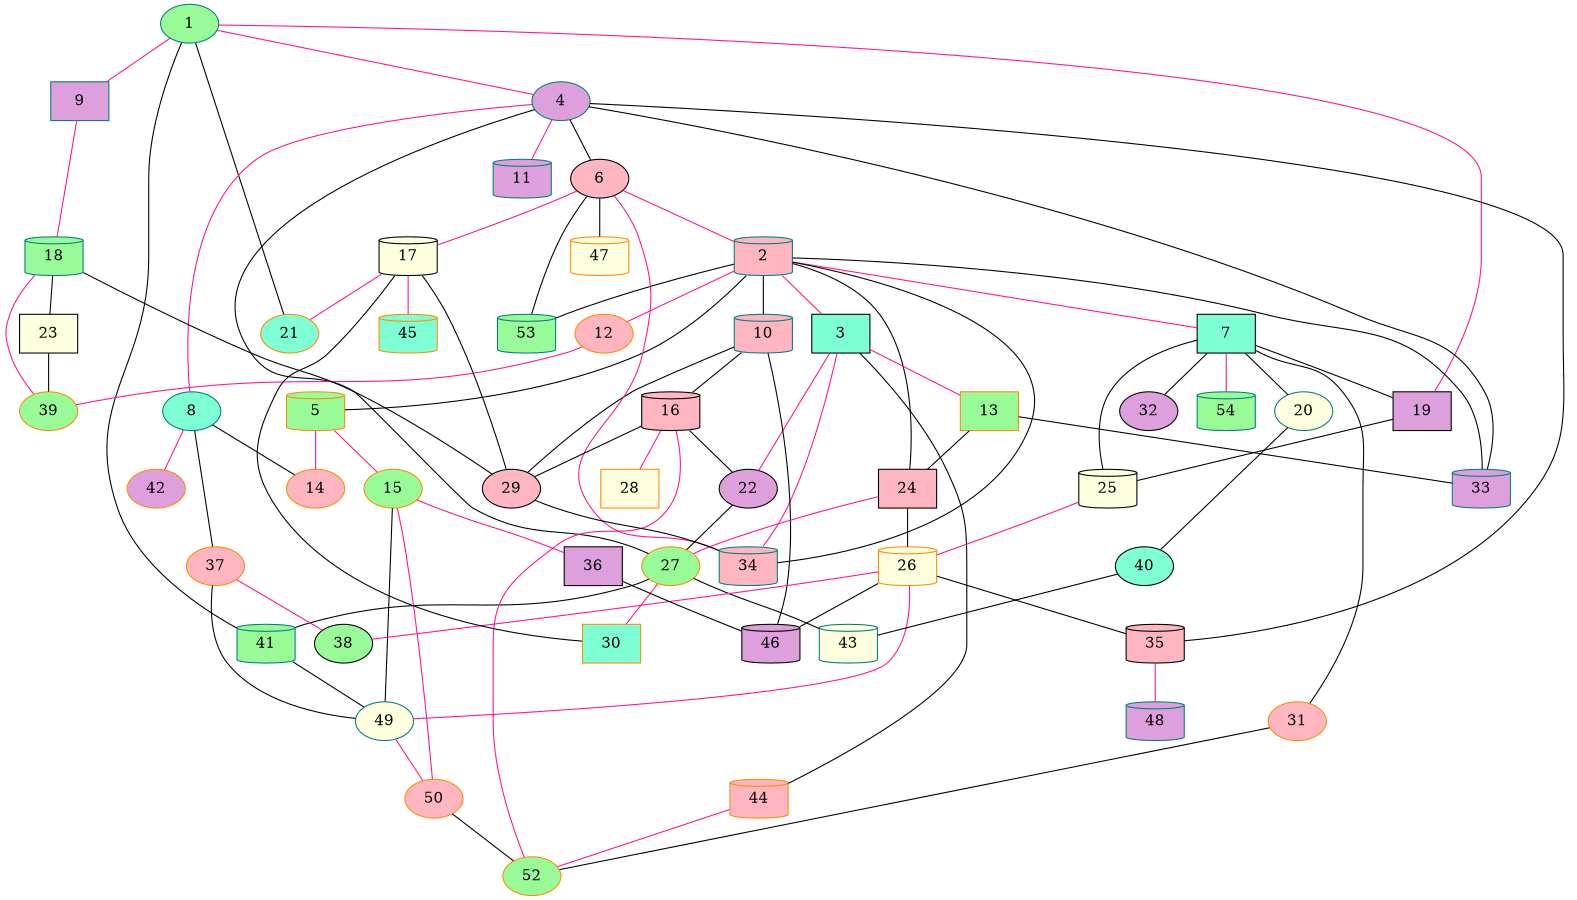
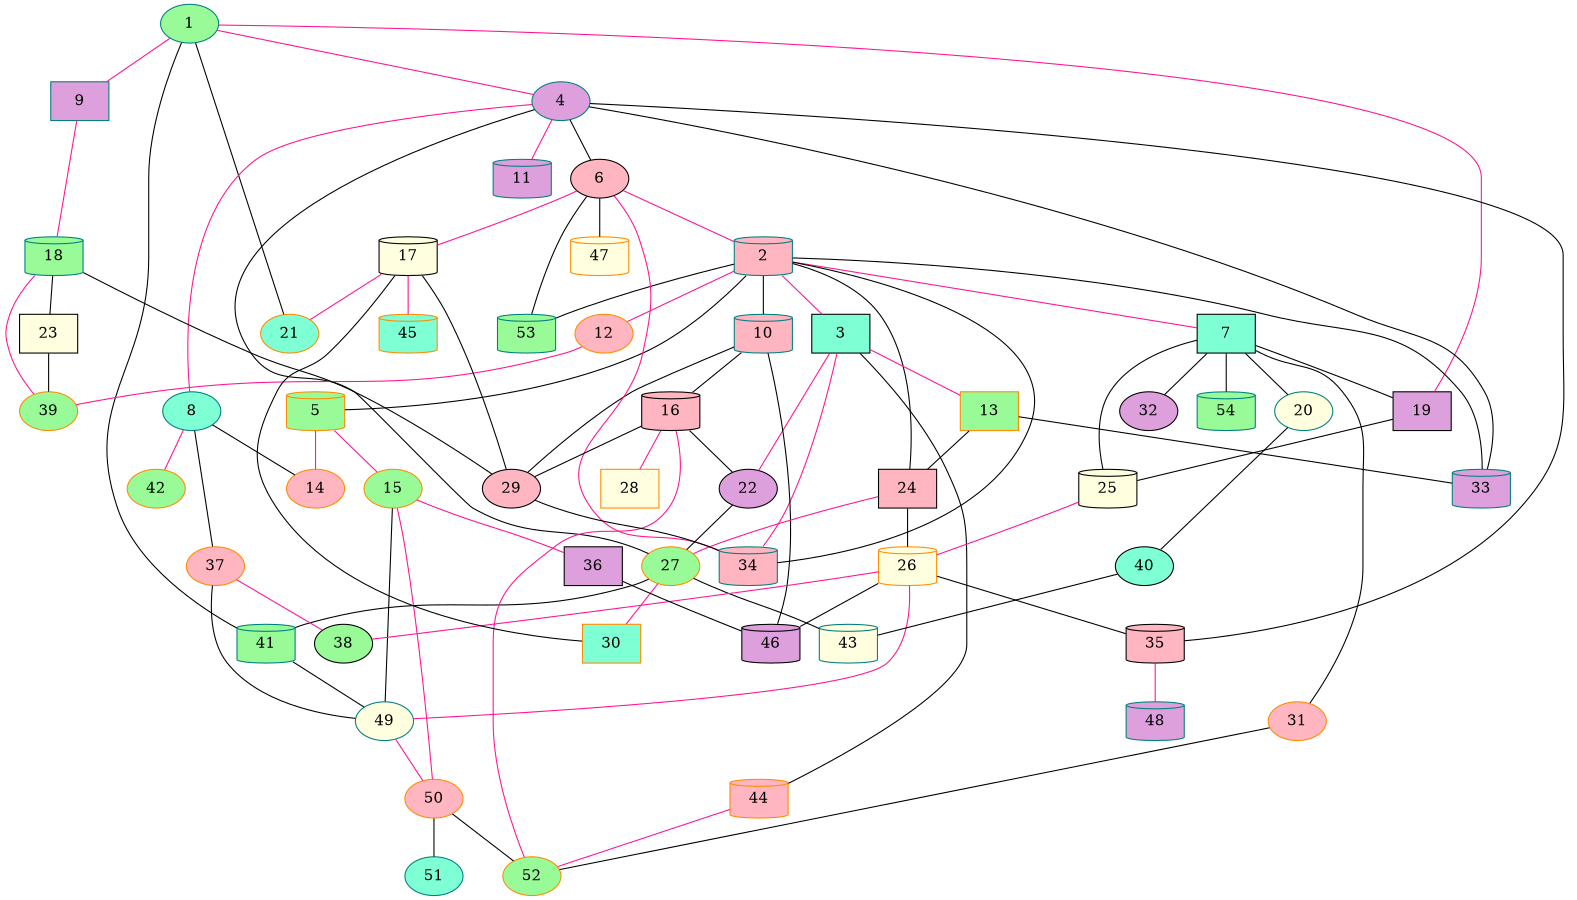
(1226, 373) -> (1226, 373)
(156, 489) -> (156, 489)
none -> (434, 876)
